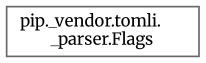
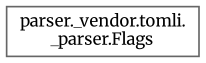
(103, 32) -> (103, 32)
